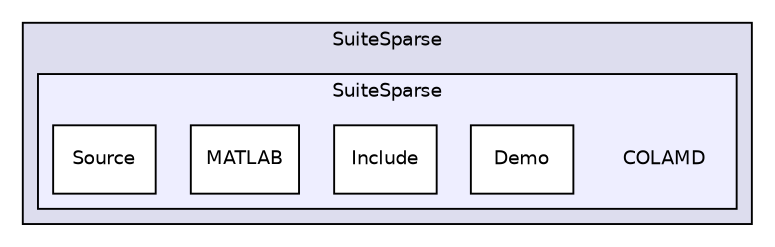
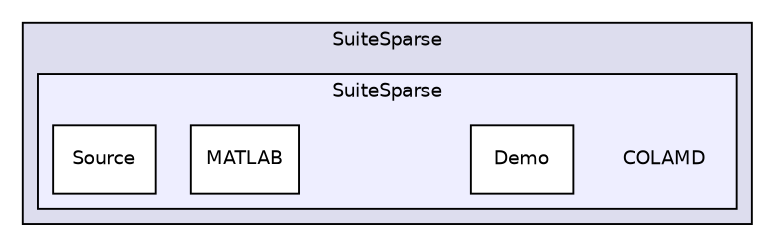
(385, 159) -> none
